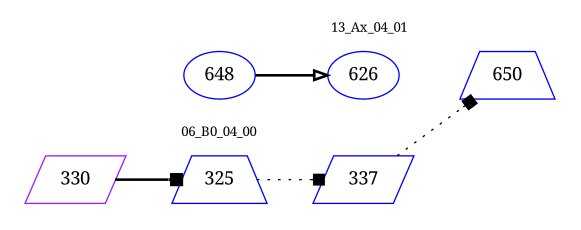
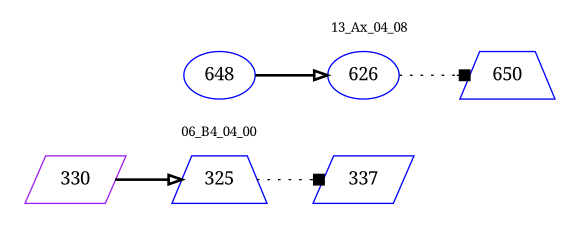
(369, 28) -> (369, 28)
(432, 130) -> (428, 75)
(219, 133) -> (219, 133)
(142, 180) -> (142, 180)
